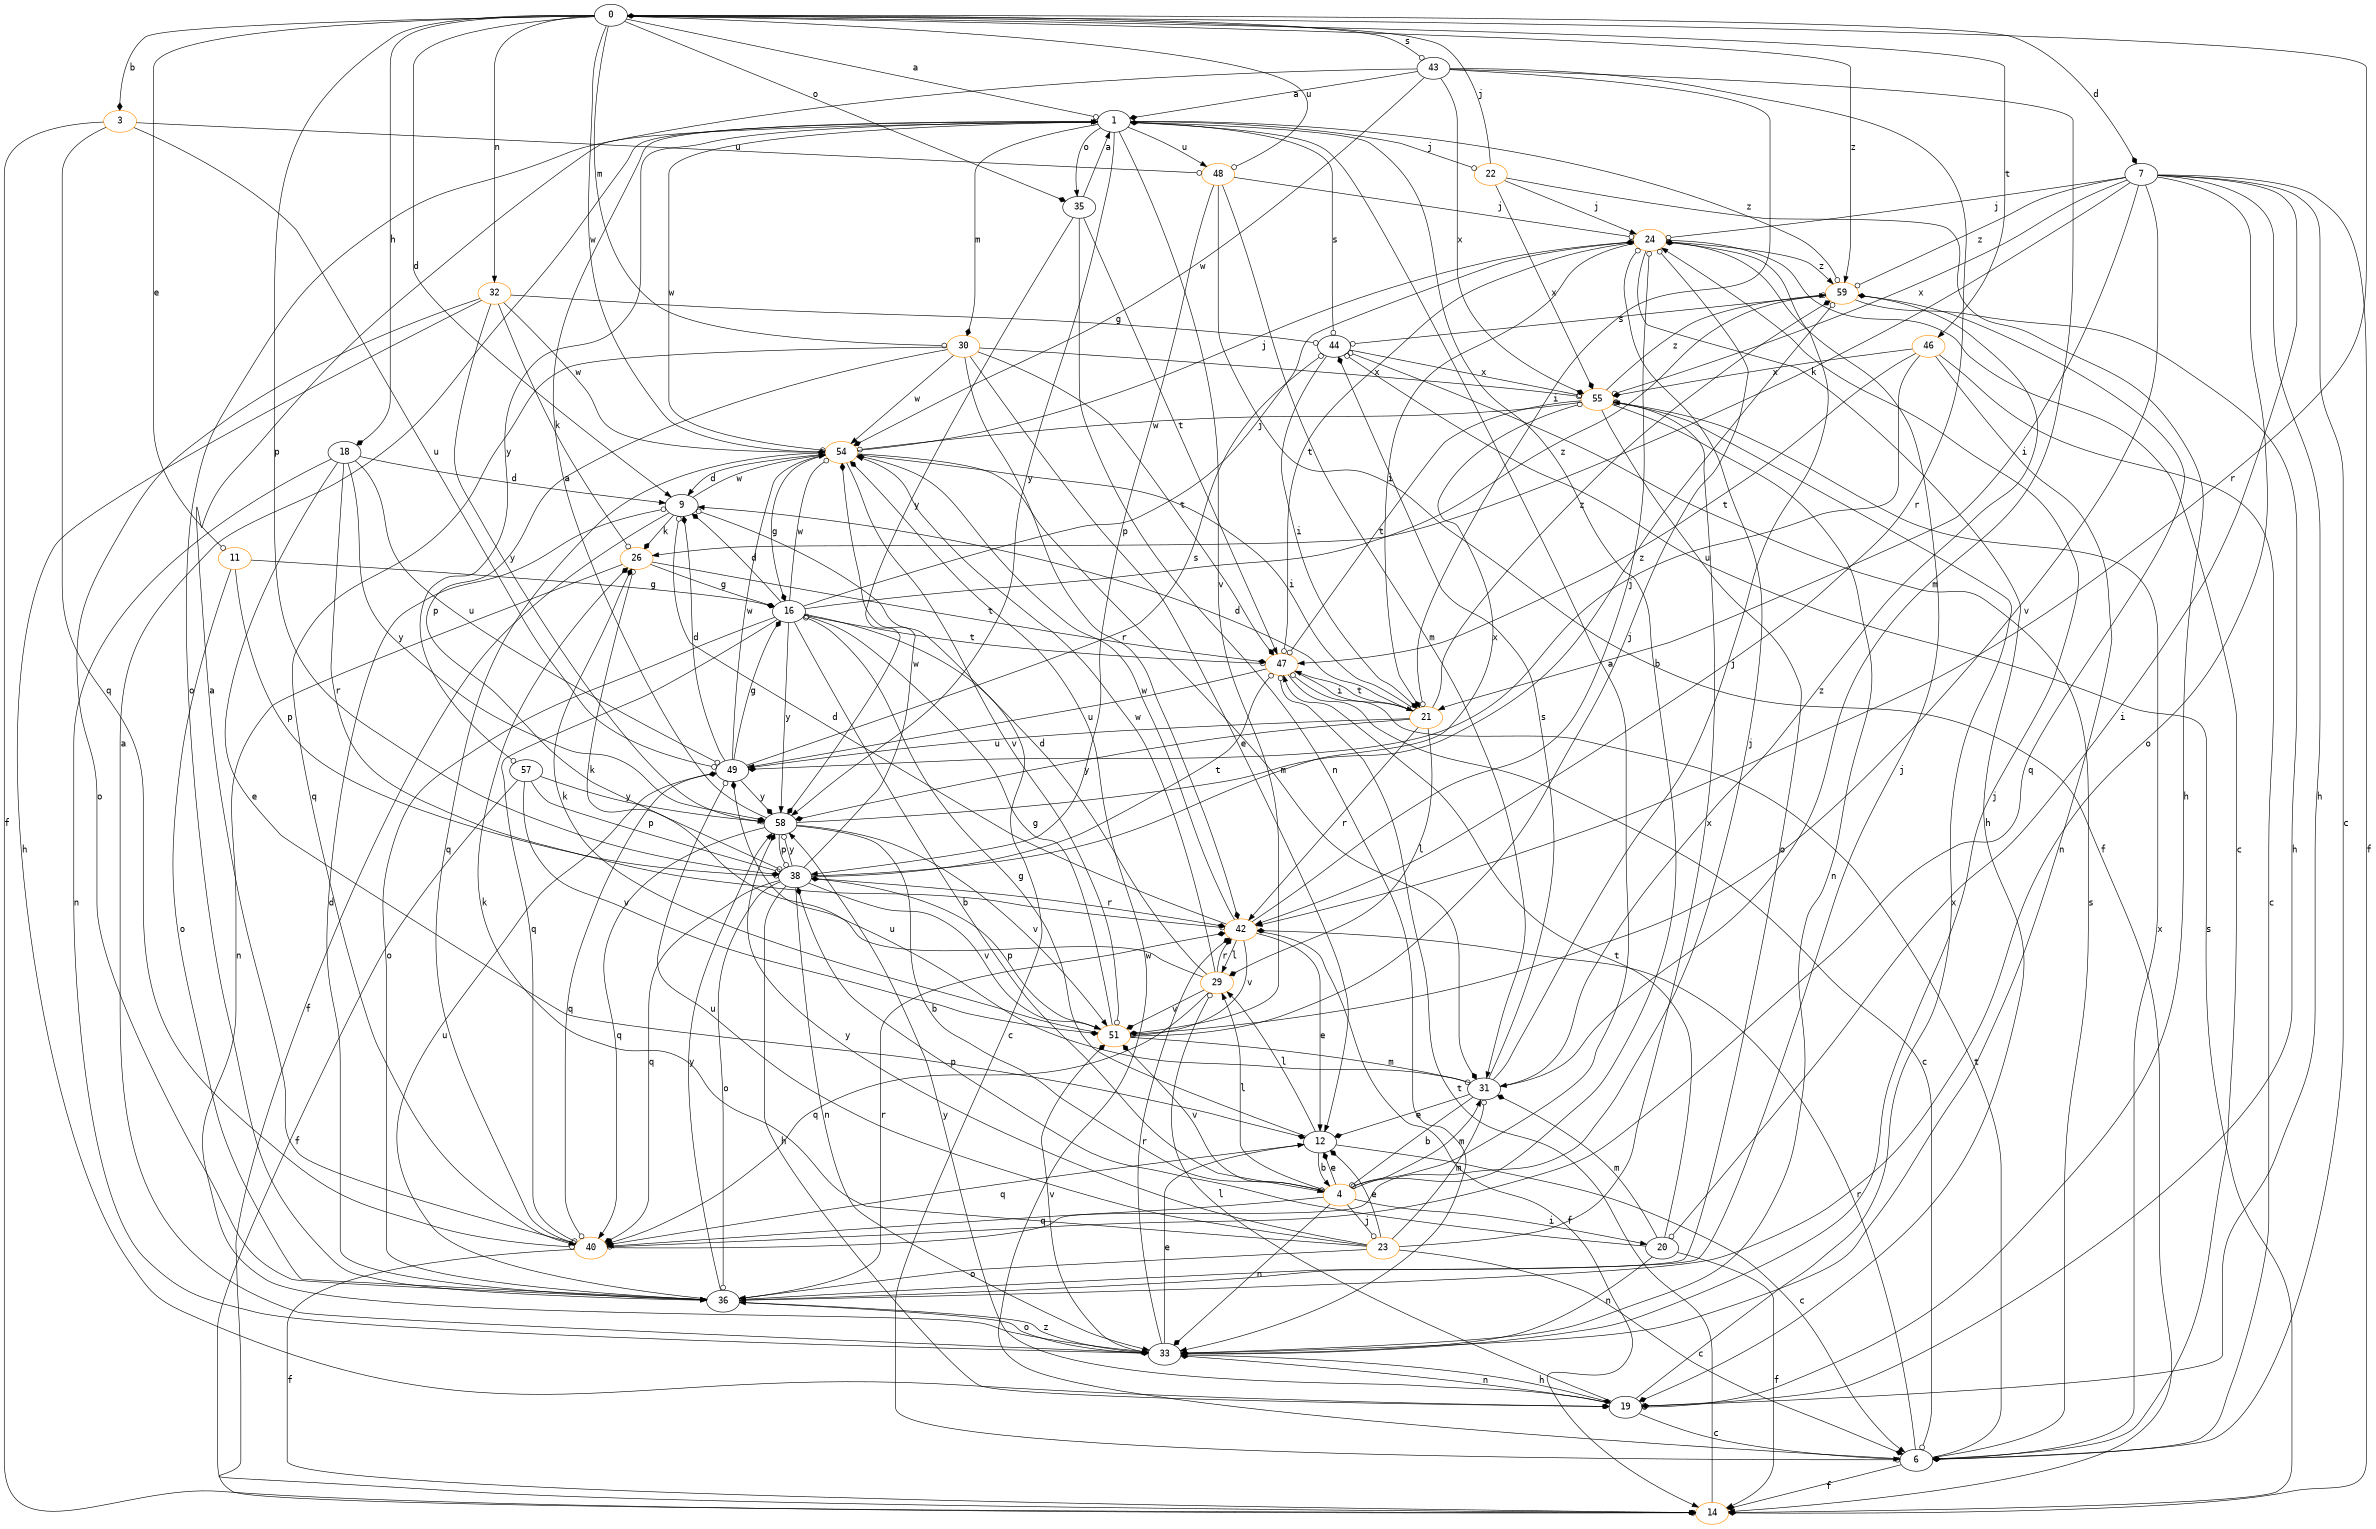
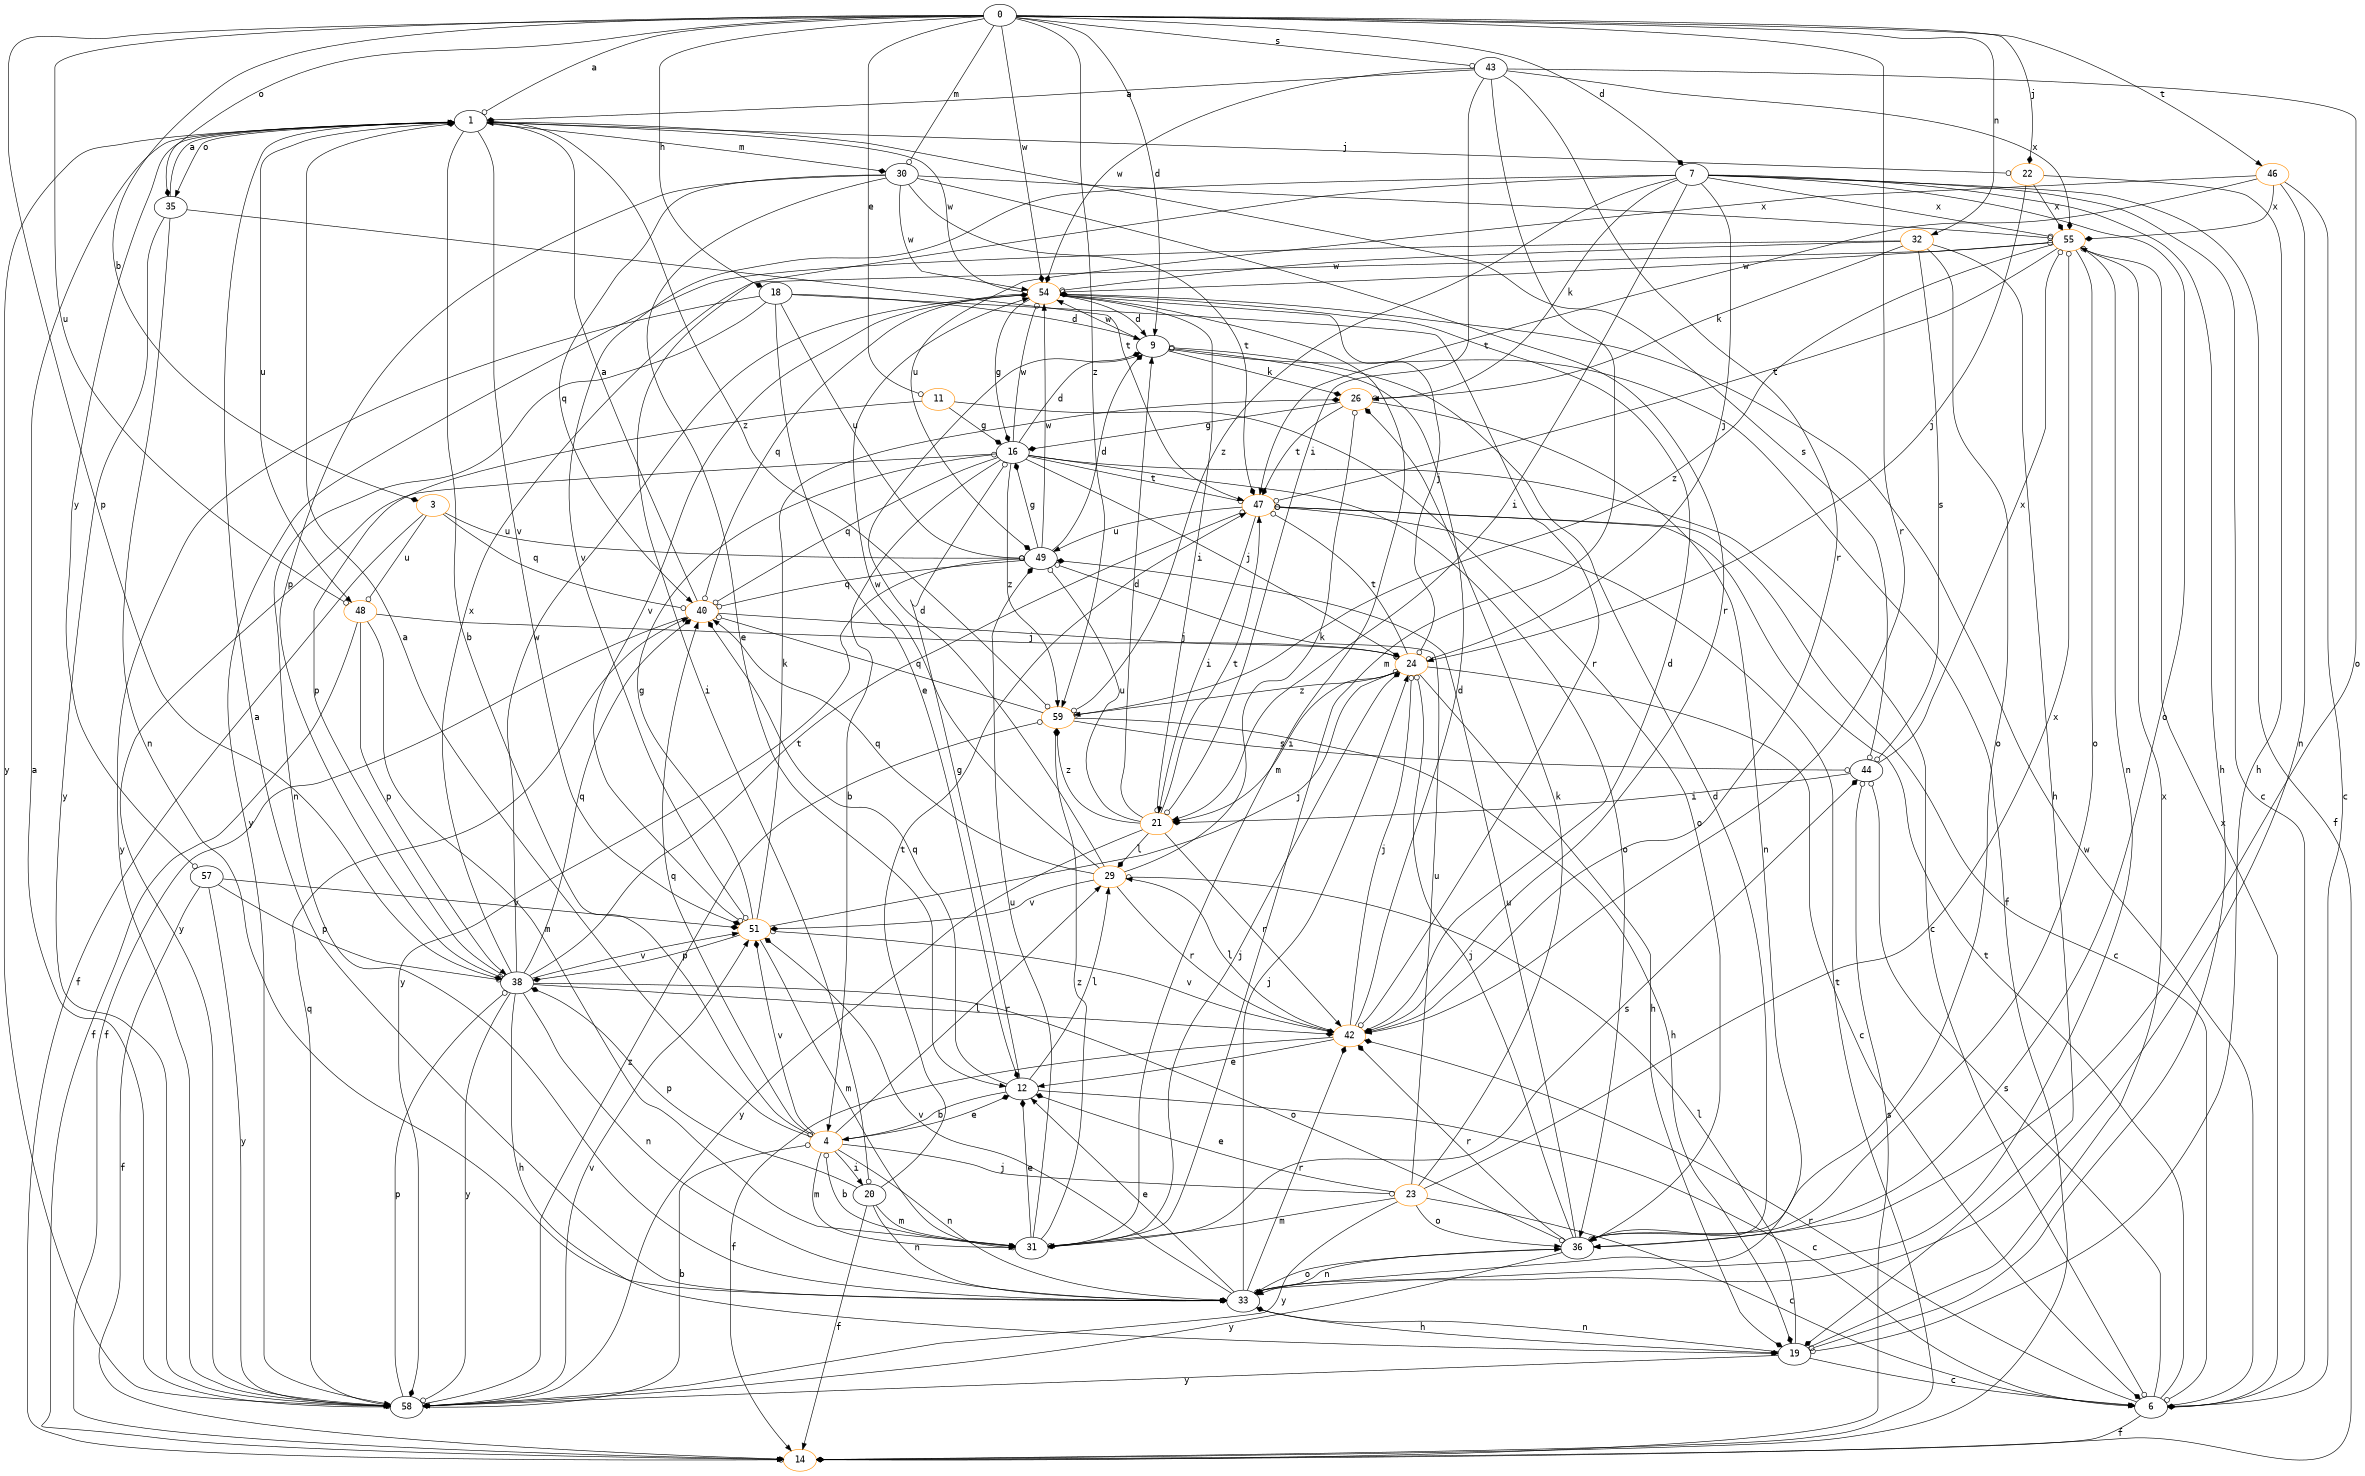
(1105, 21) -> (1573, 21)
(1119, 320) -> (1941, 505)
(963, 346) -> (902, 174)
(1081, 648) -> none
(1144, 691) -> (1670, 665)
(1046, 1328) -> (1327, 1275)
